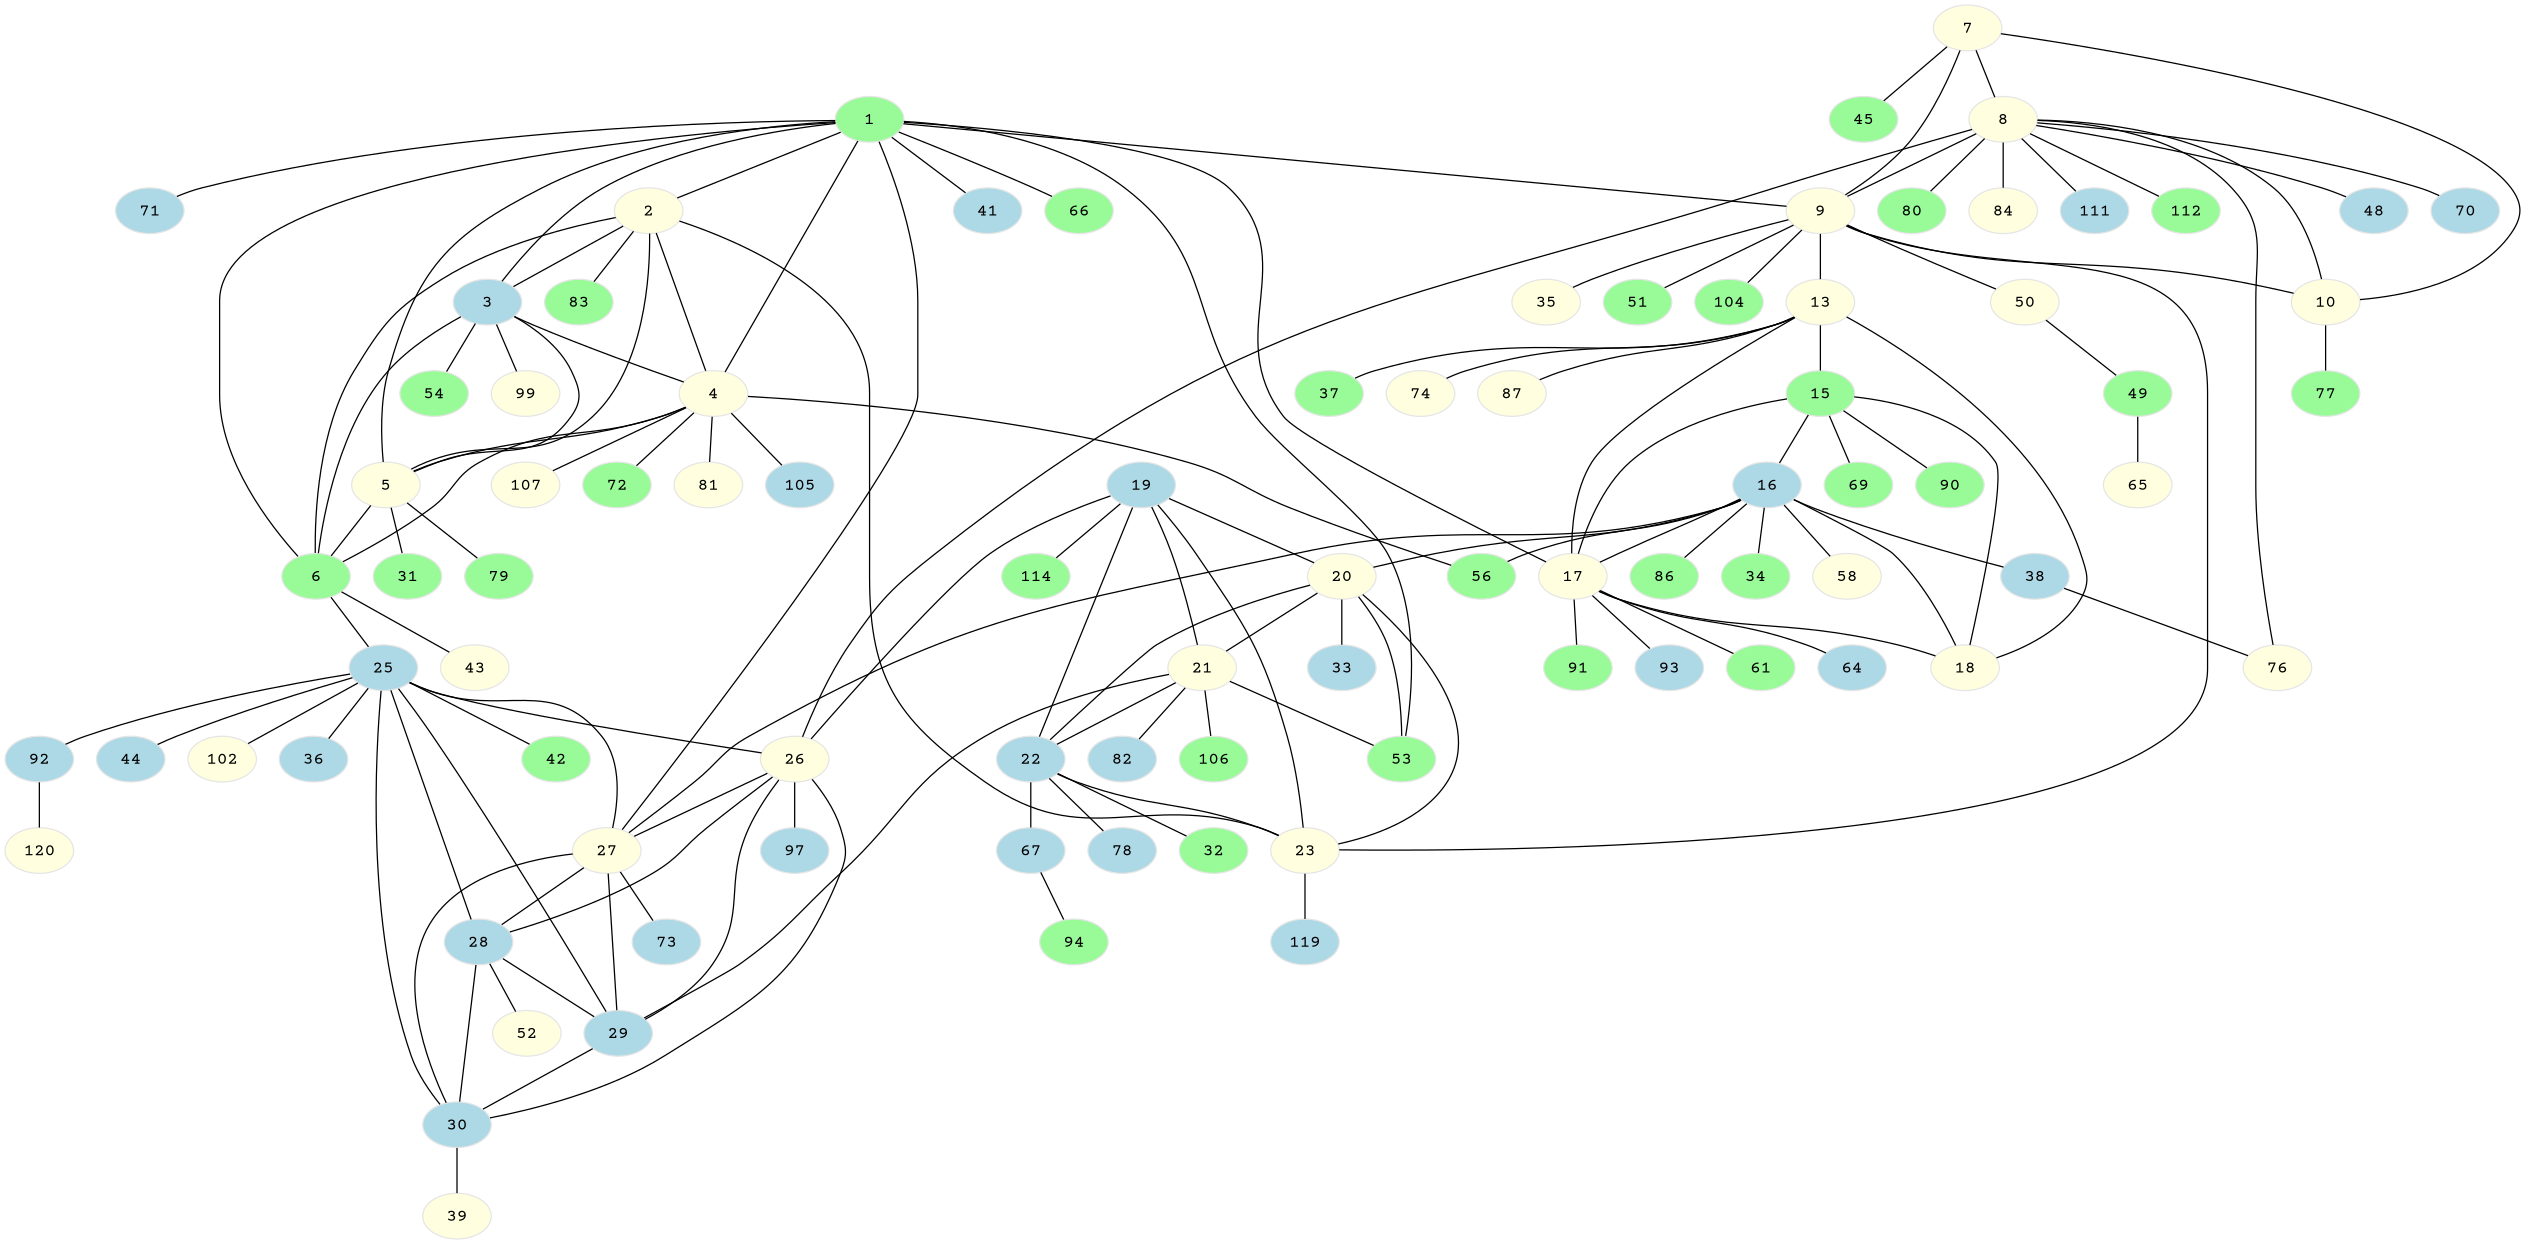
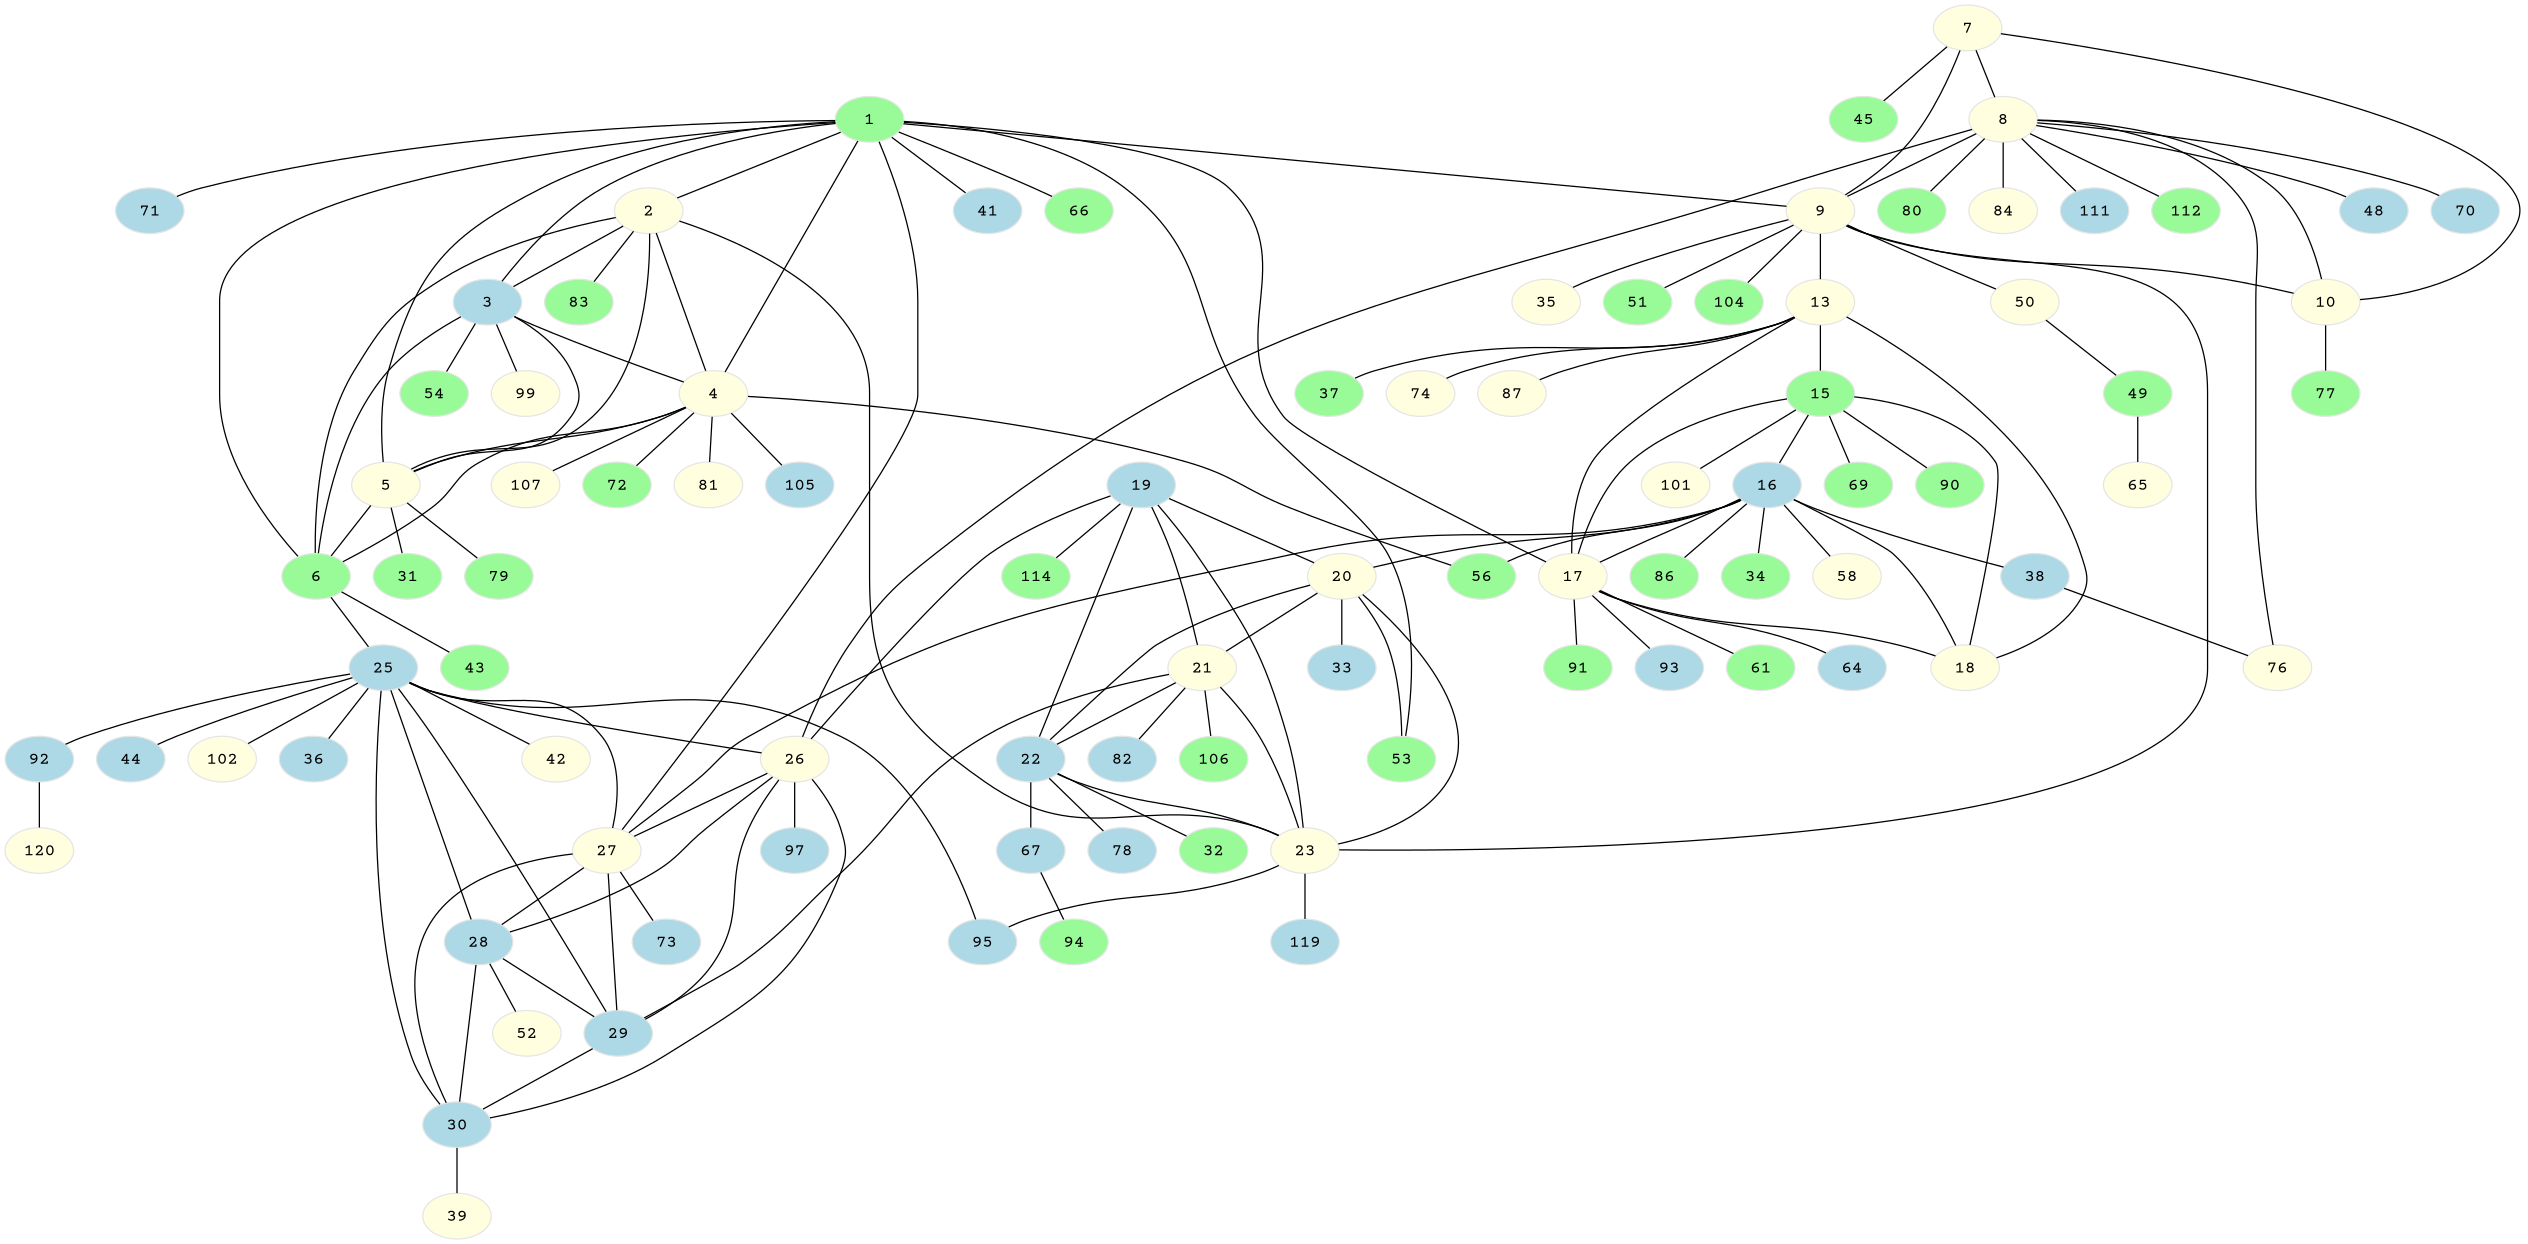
none -> (1676, 485)
(475, 668) -> (475, 668)
(1302, 713) -> (1268, 753)
(556, 759) -> (556, 759)
none -> (983, 942)
